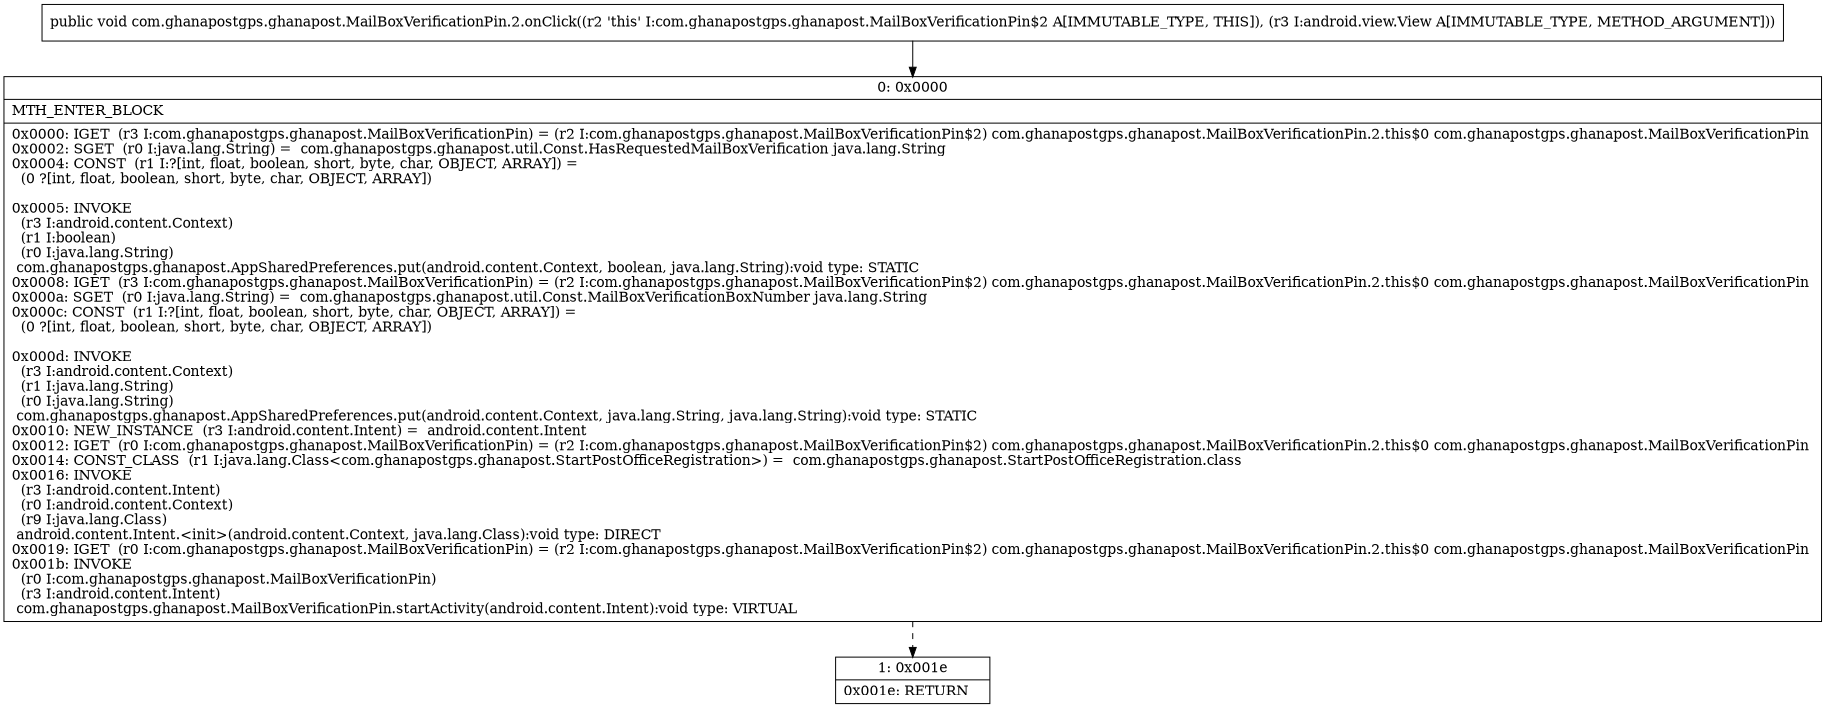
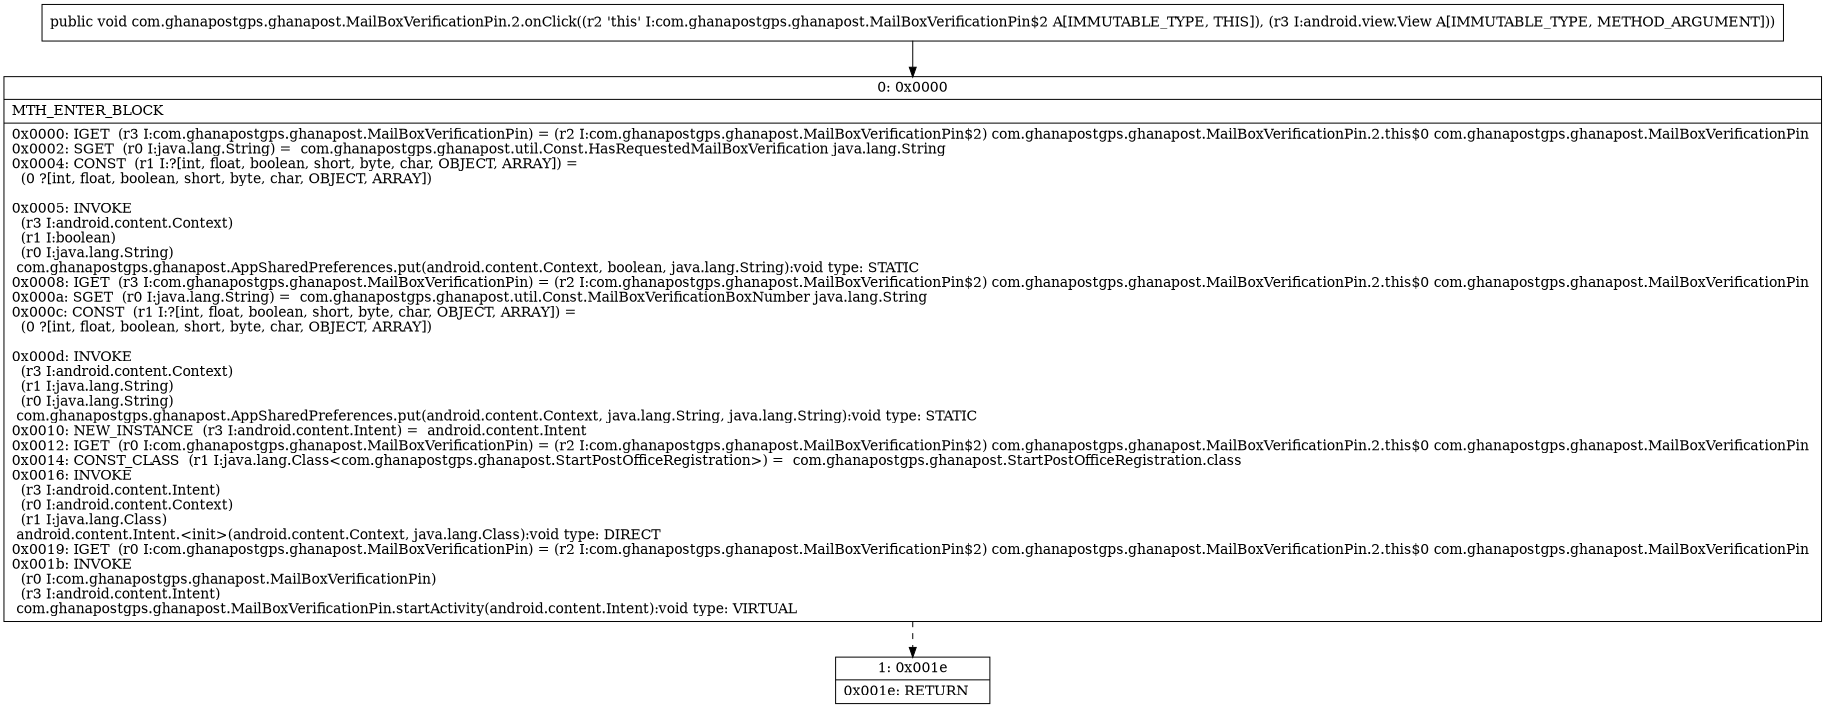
(89, 520) -> (89, 520)
